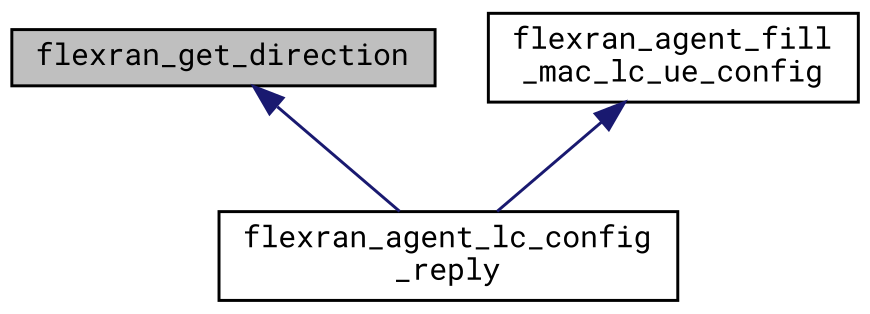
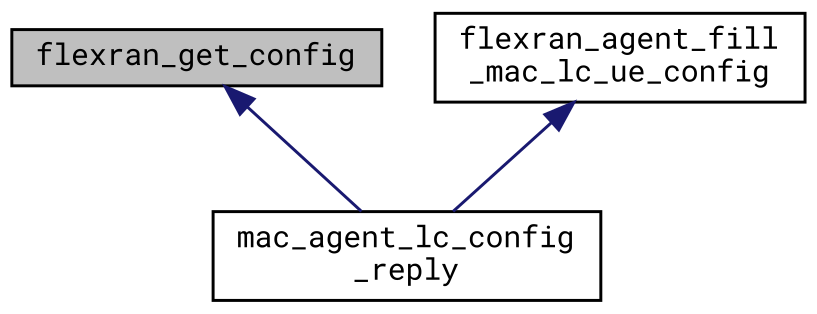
(223, 58) -> (197, 58)
(448, 256) -> (407, 256)
